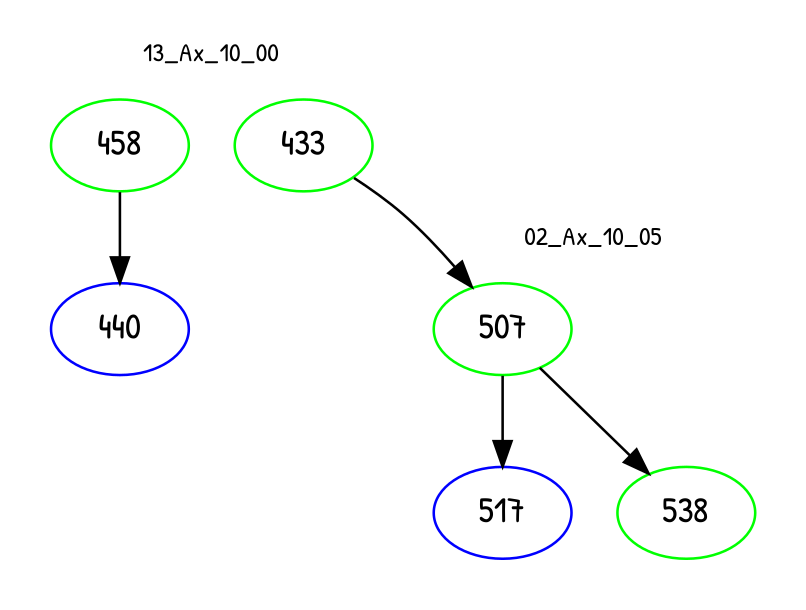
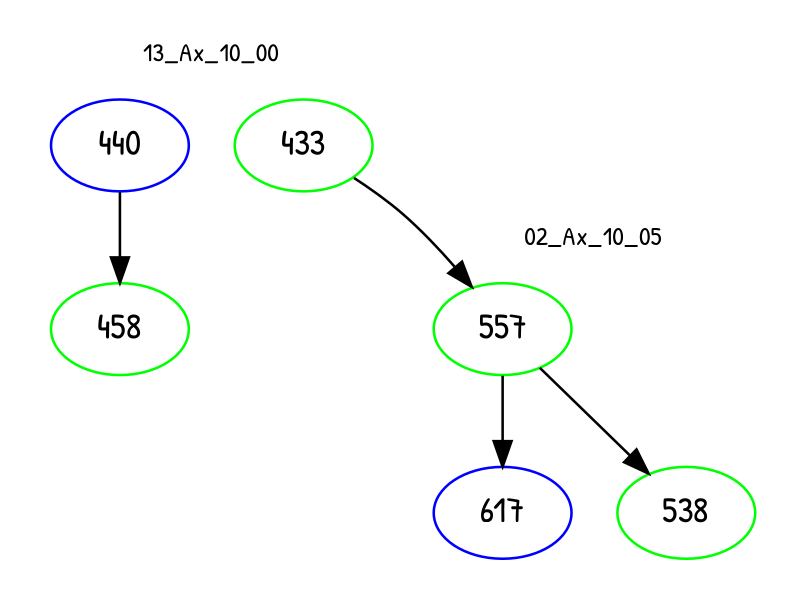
(120, 225) -> (120, 225)
(503, 329) -> (503, 329)
(503, 513) -> (503, 513)
